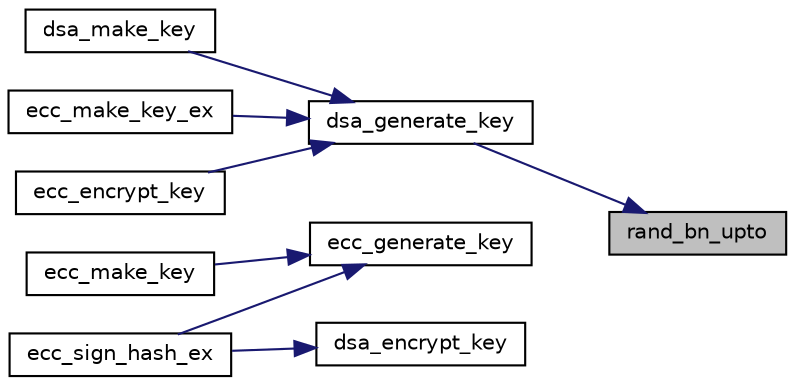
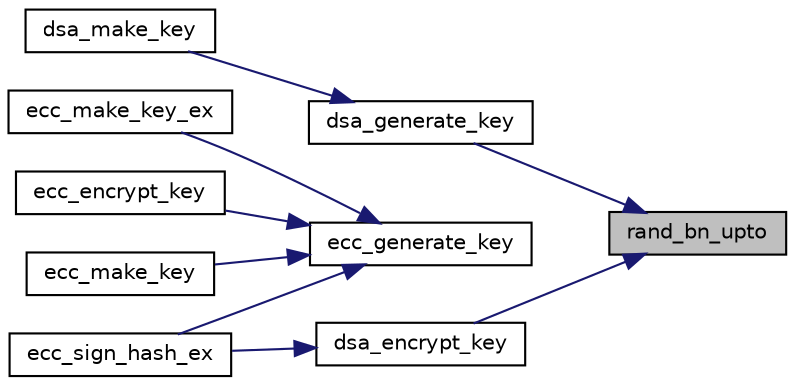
(260, 117) -> (272, 170)
(260, 160) -> (257, 216)
none -> (550, 293)
